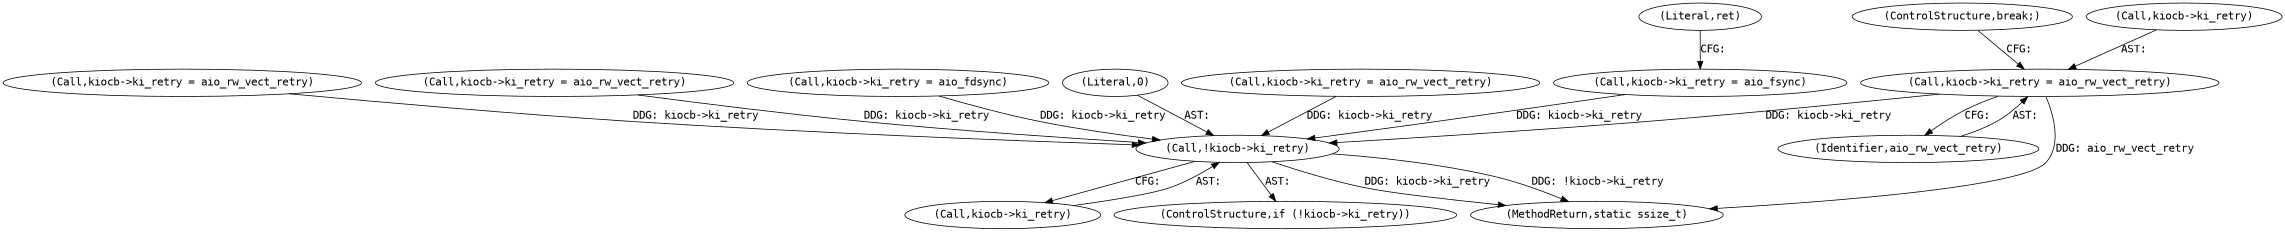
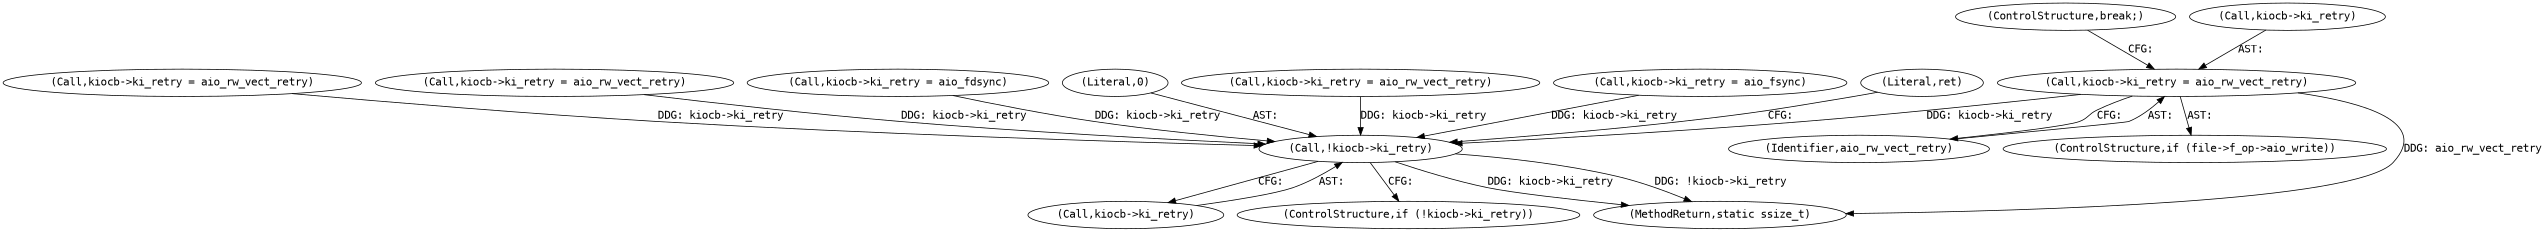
(1700, 46) -> (1668, 123)
none -> (2195, 149)
(1281, 182) -> (1404, 182)
